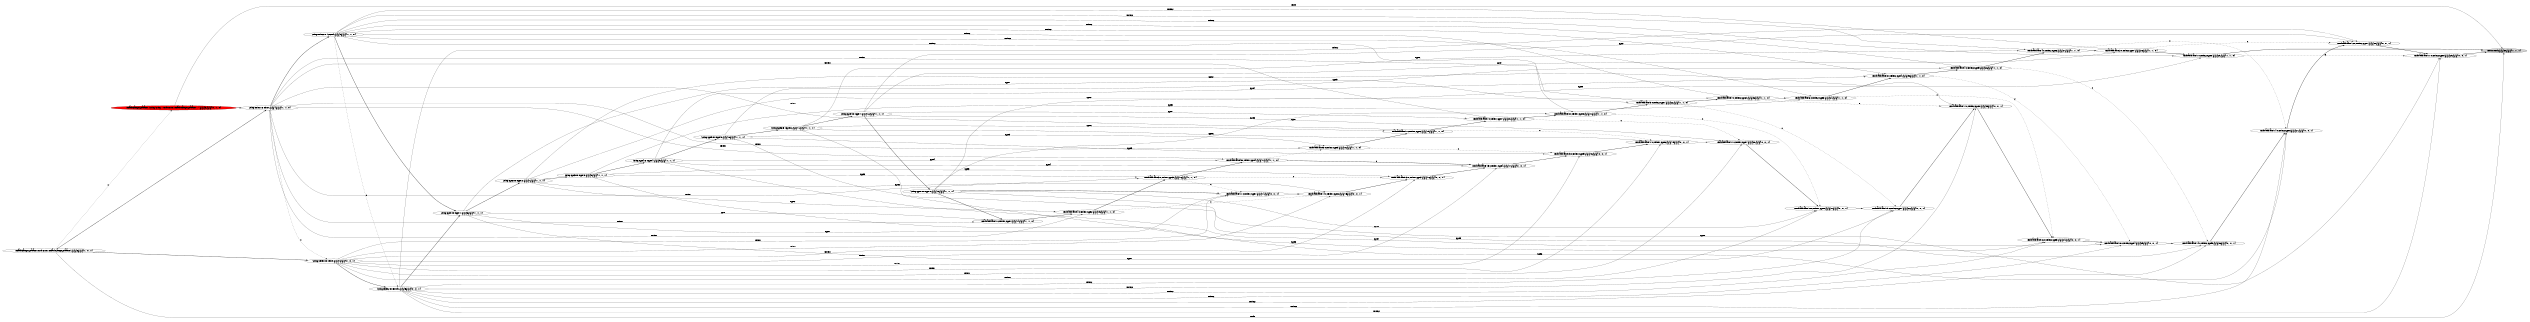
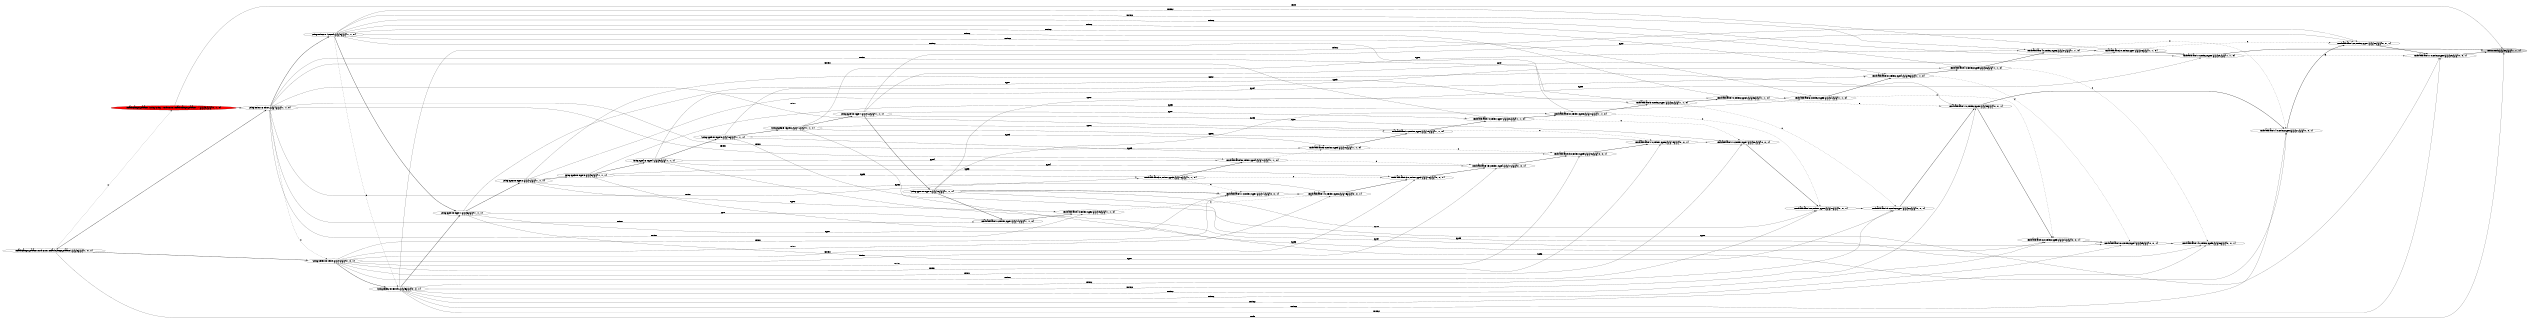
(1378, 162) -> (1378, 162)
(2247, 188) -> (2137, 91)
(1127, 196) -> none
